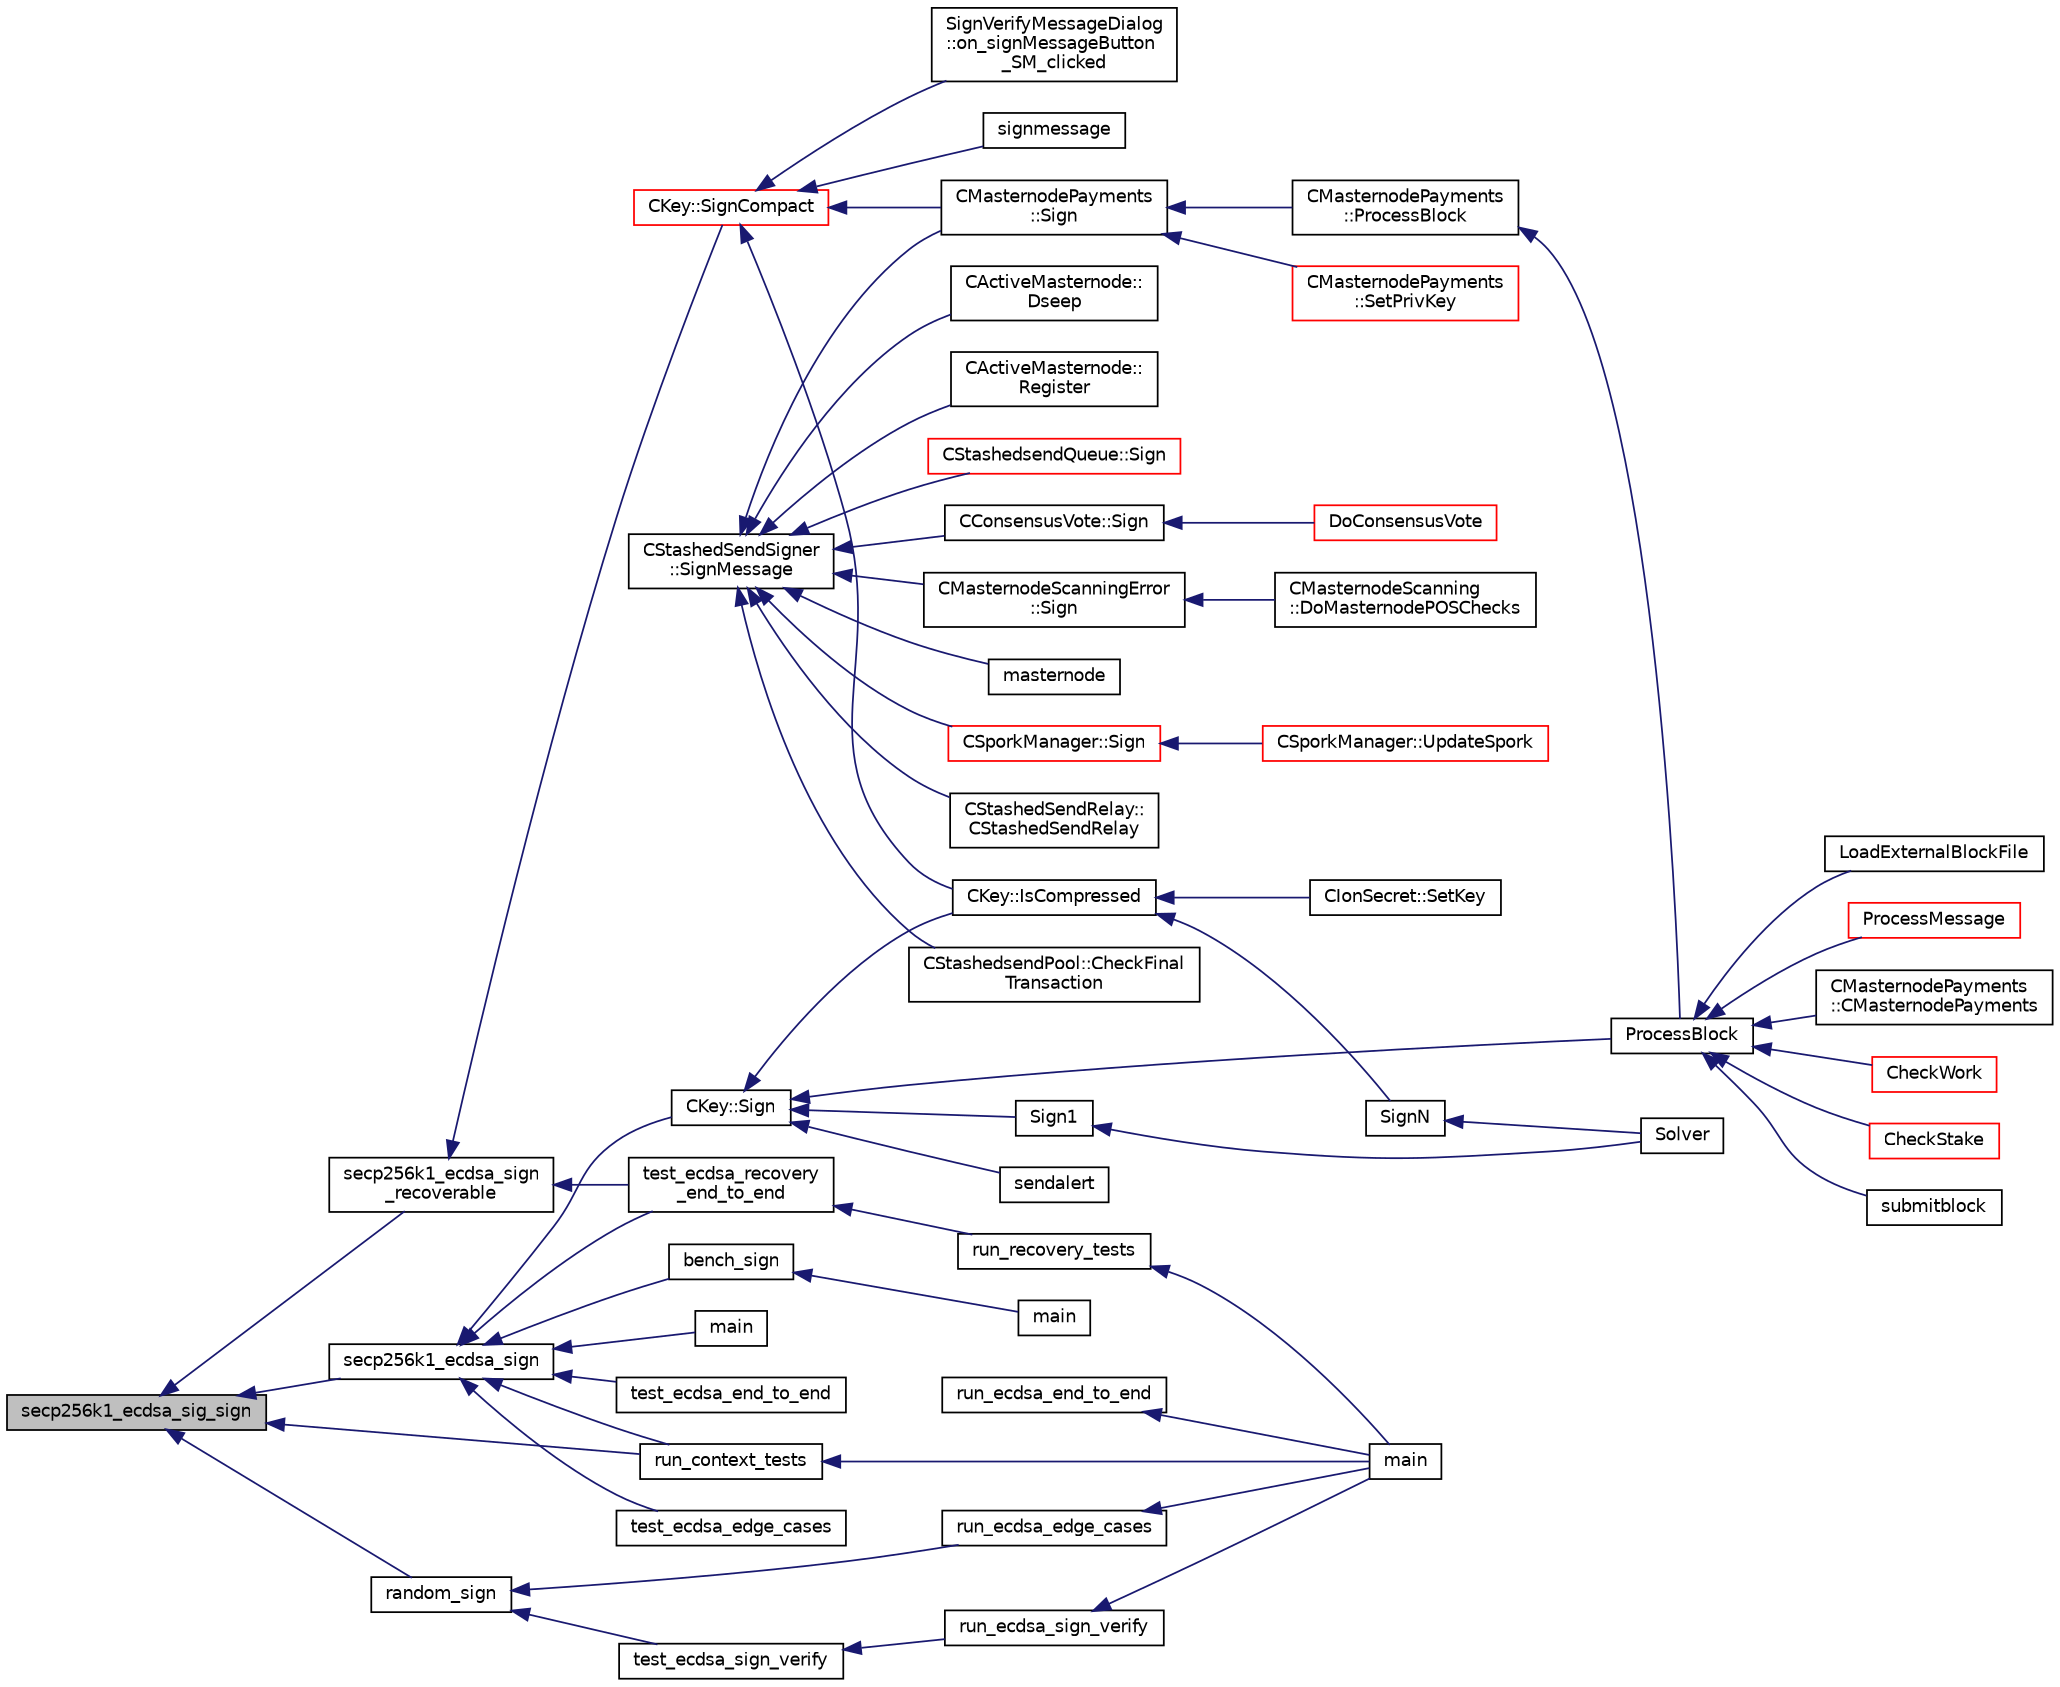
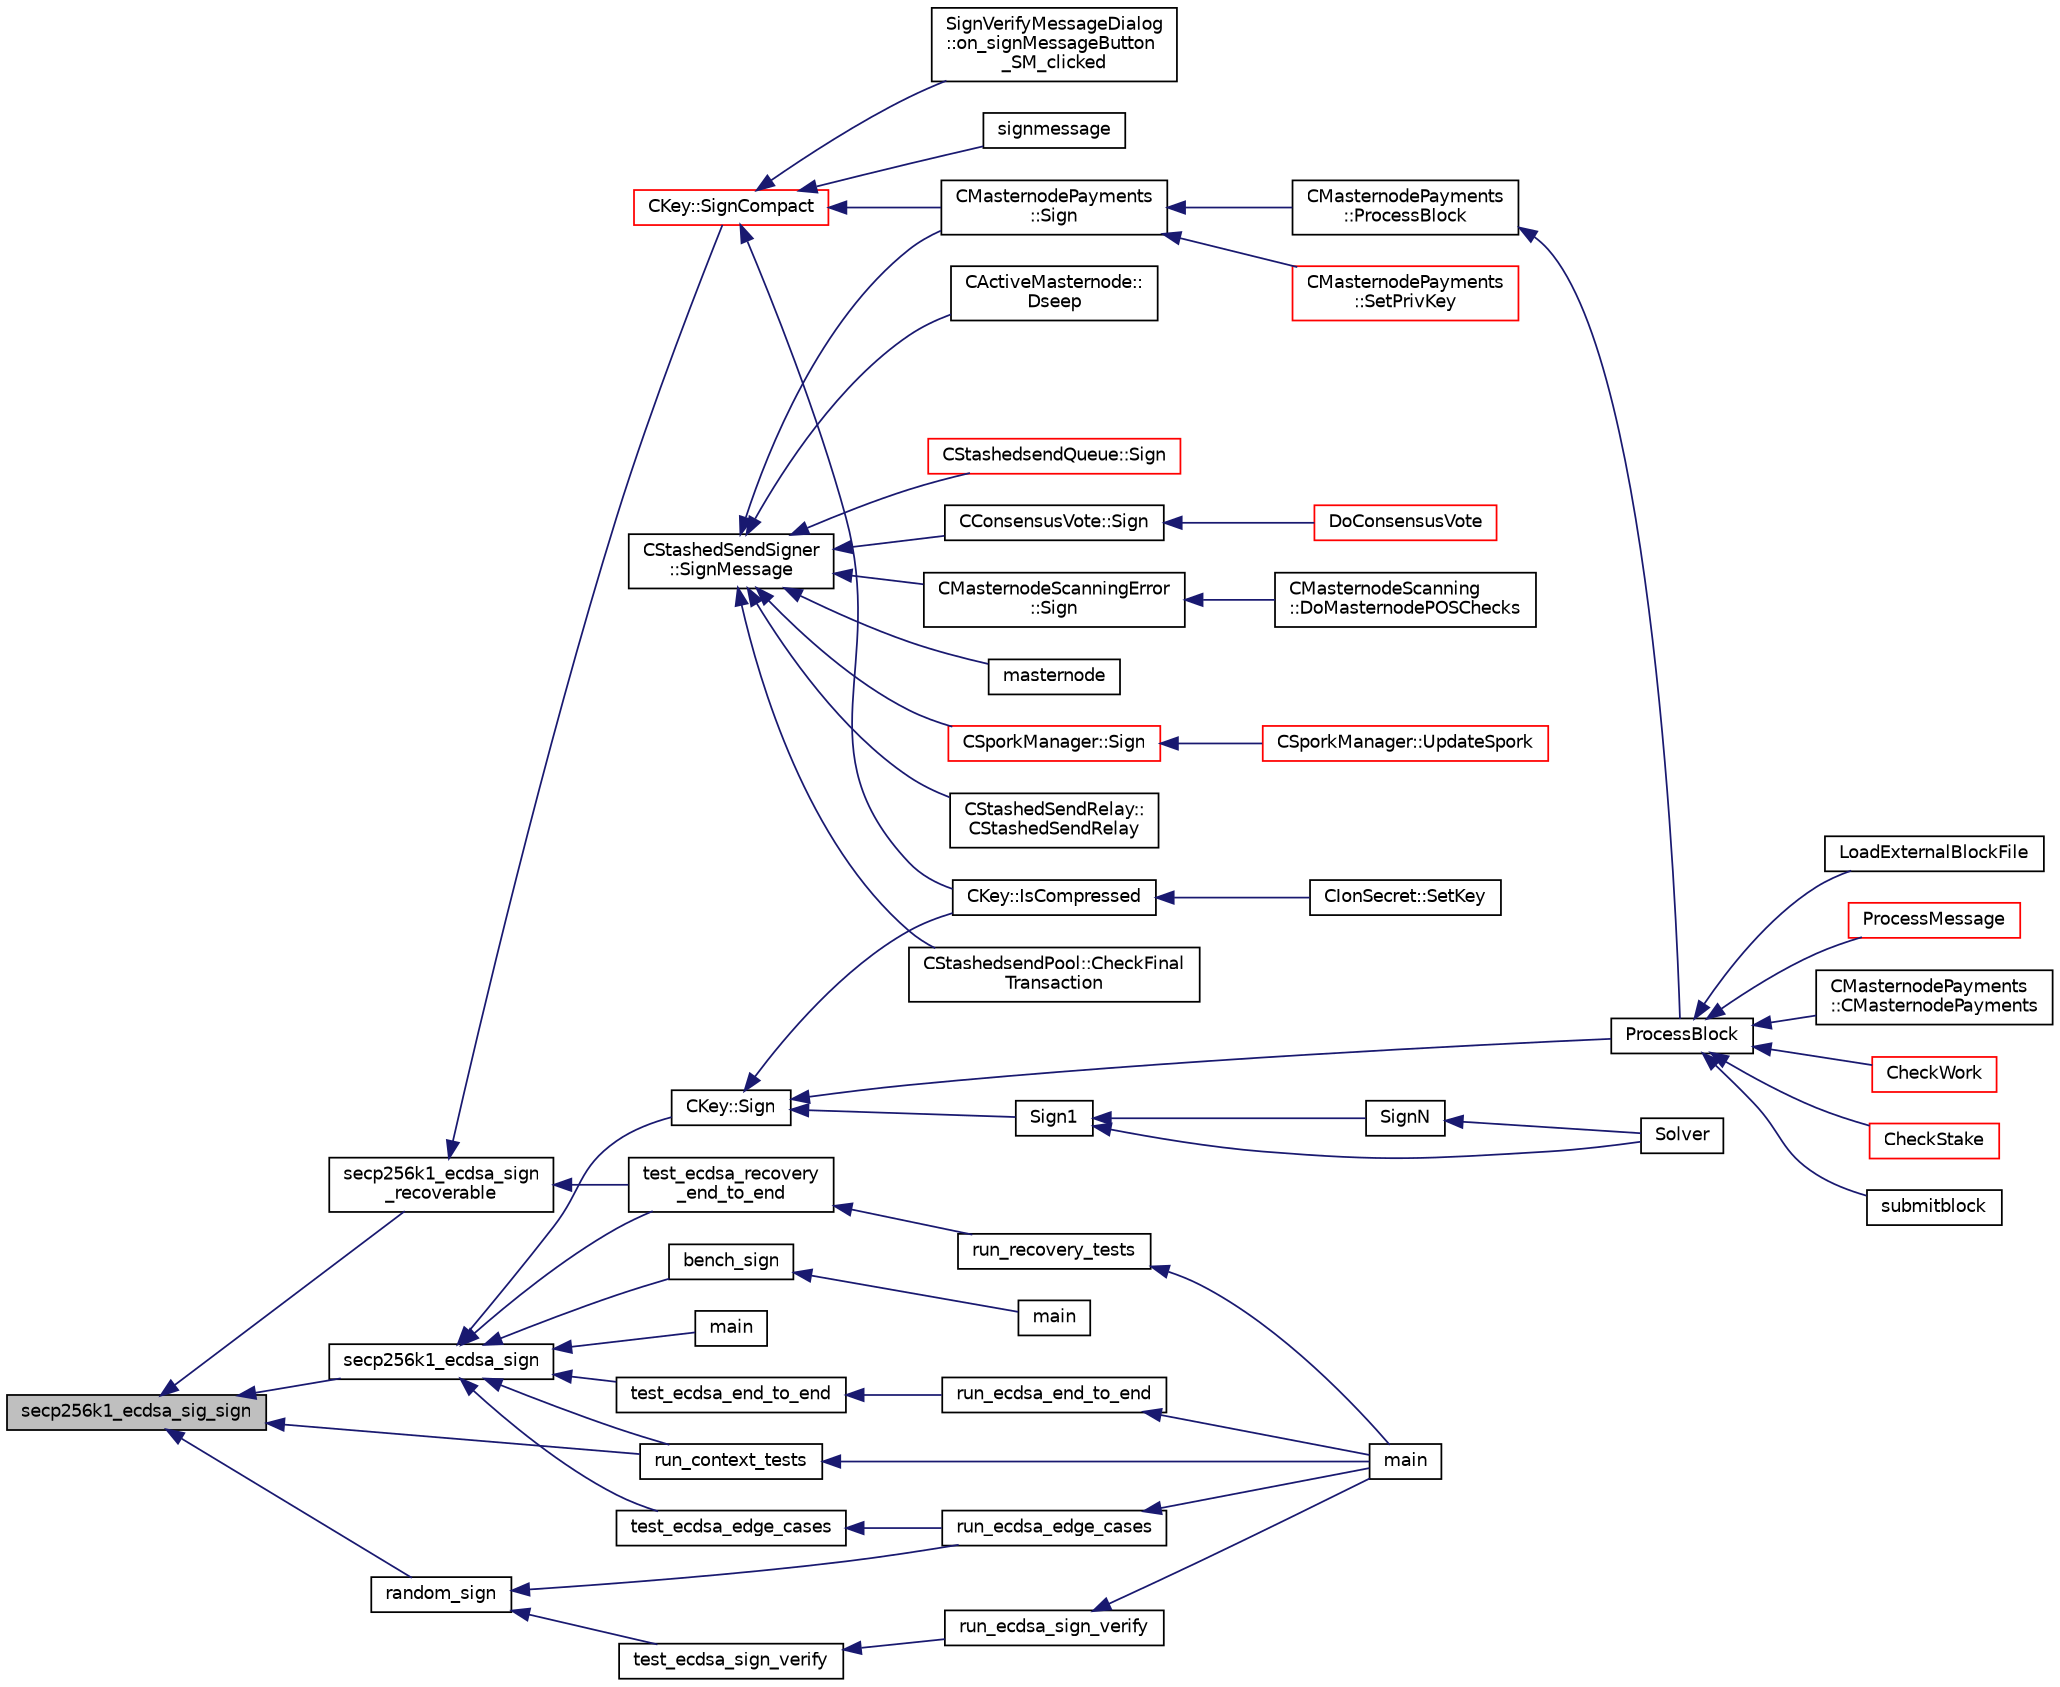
(1054, 379) -> none
(1292, 997) -> (1238, 1118)
(1054, 1185) -> none
none -> (903, 1395)
none -> (903, 1528)
